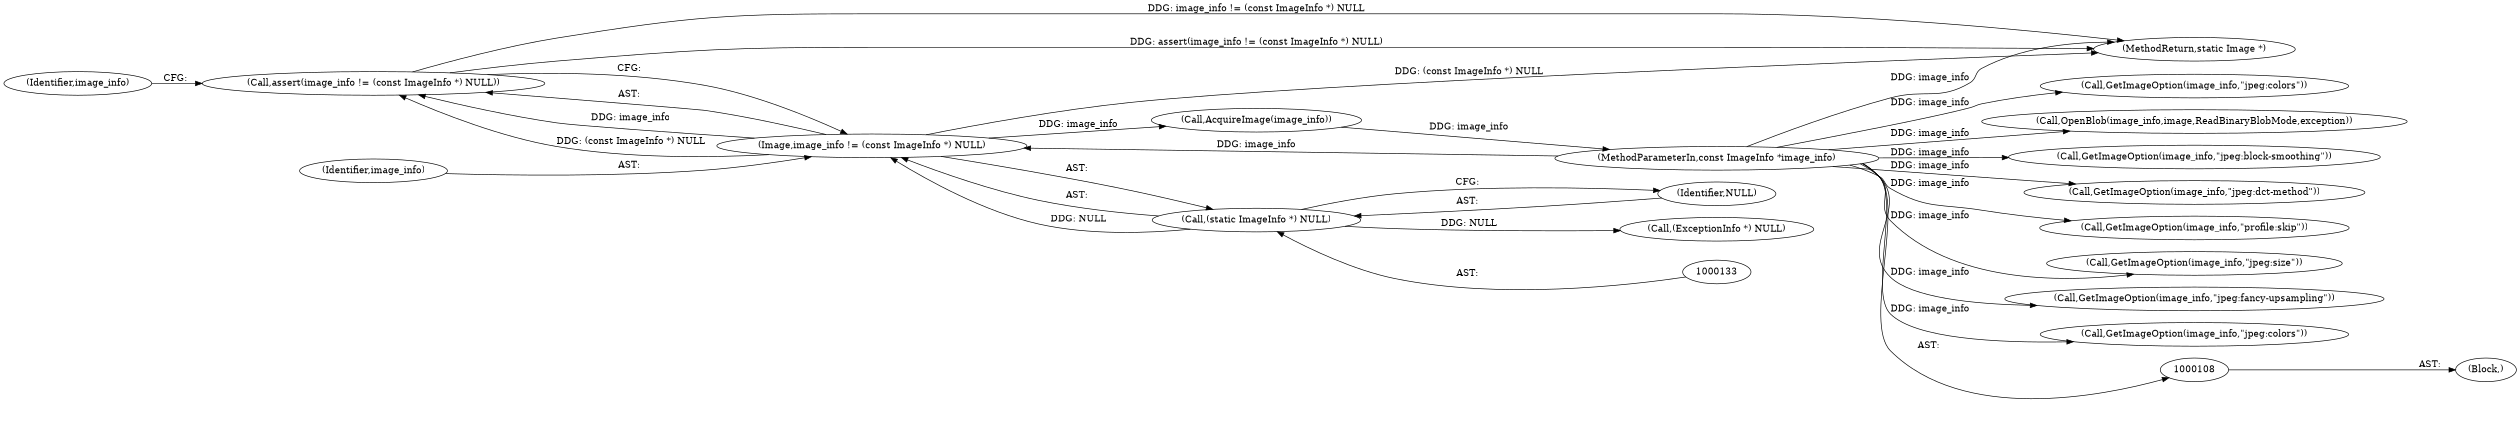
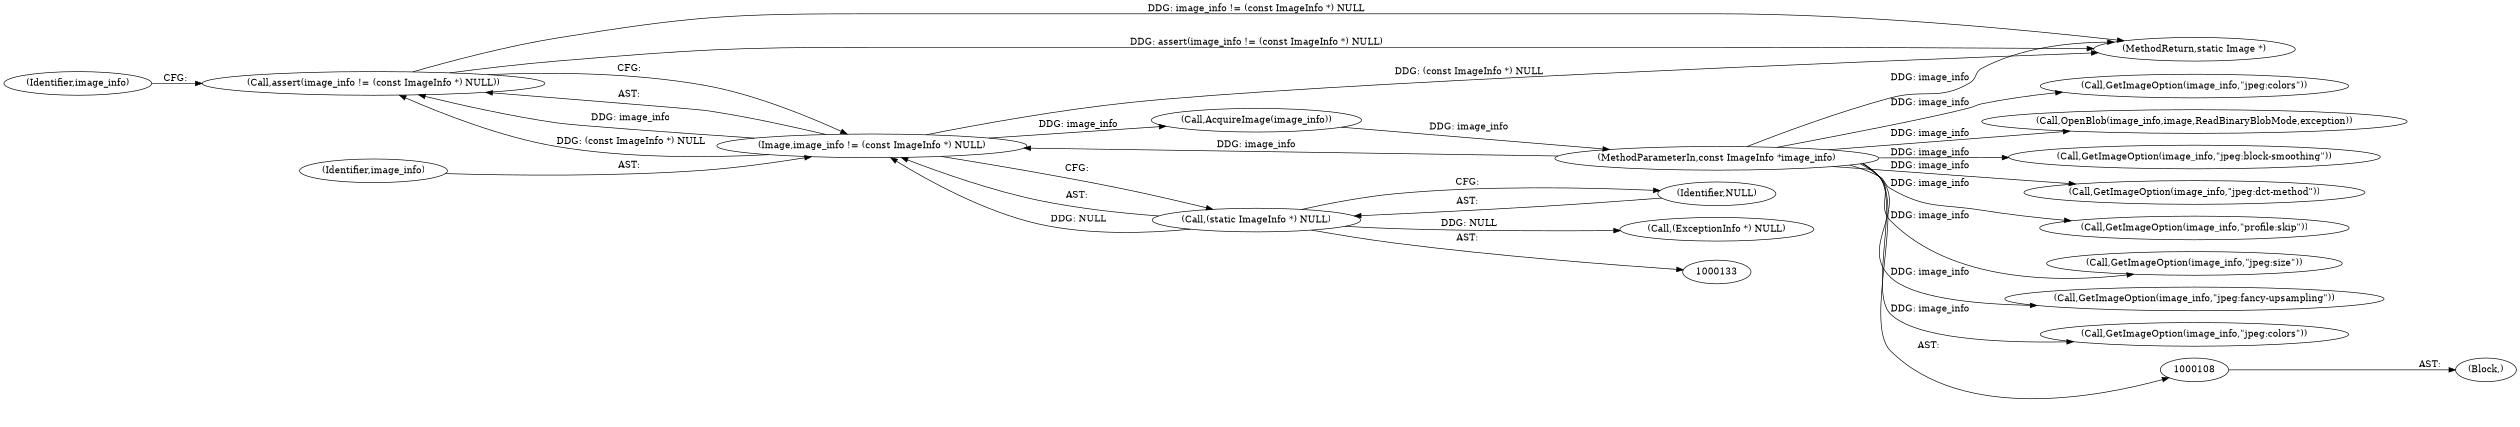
(1078, 169) -> (1078, 169)
(1480, 289) -> (1494, 254)
